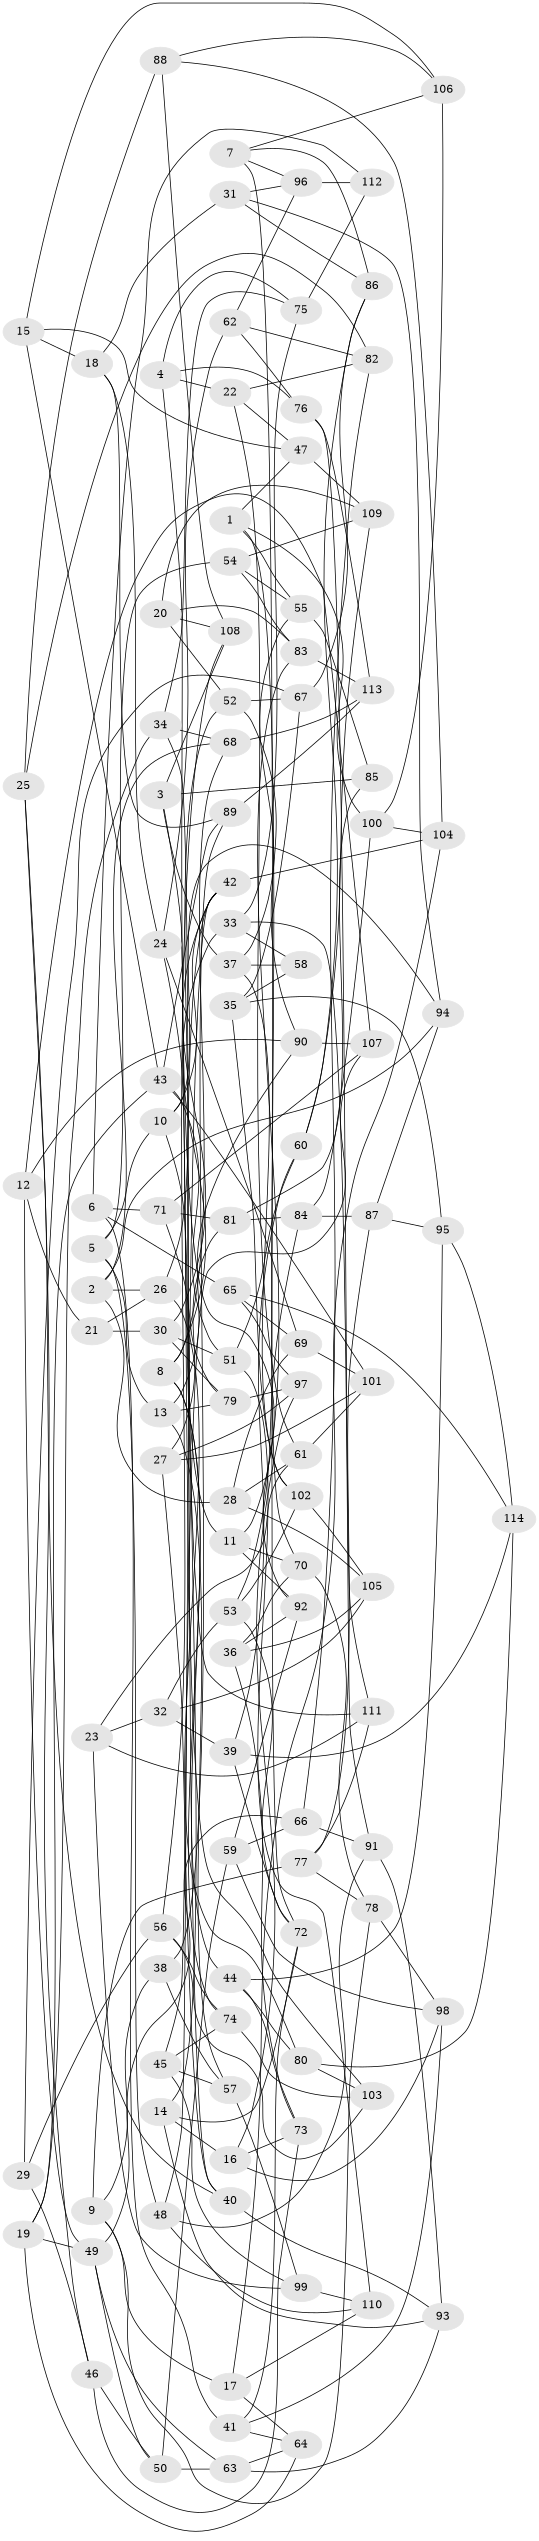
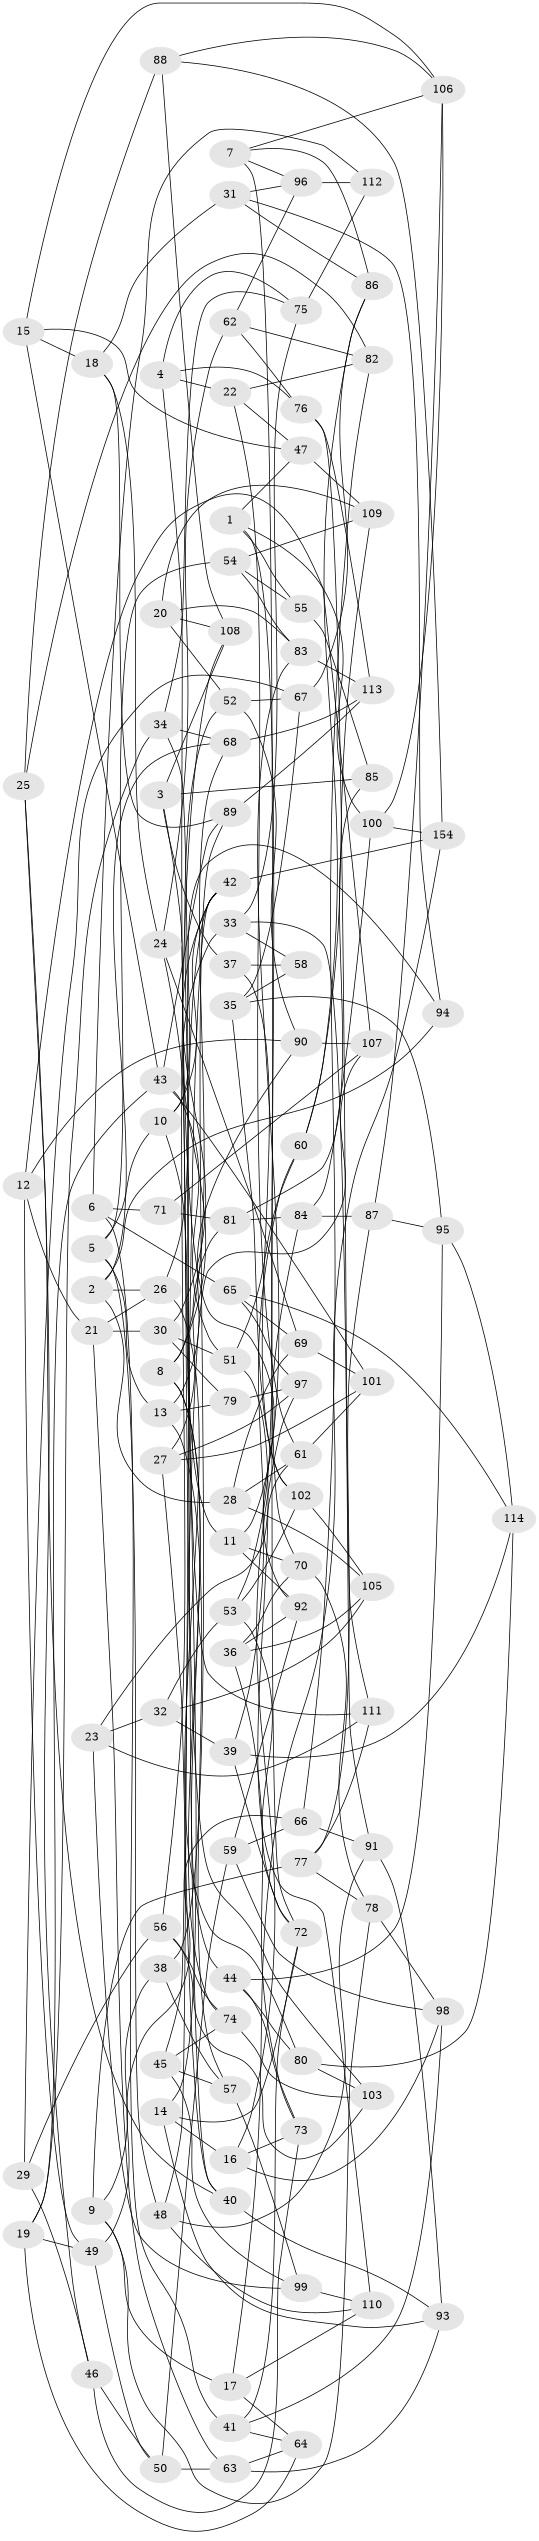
(267, 788) -> none
(443, 836) -> (443, 836)
(408, 1115) -> (415, 792)
(189, 1310) -> none
(126, 2361) -> (117, 1910)
